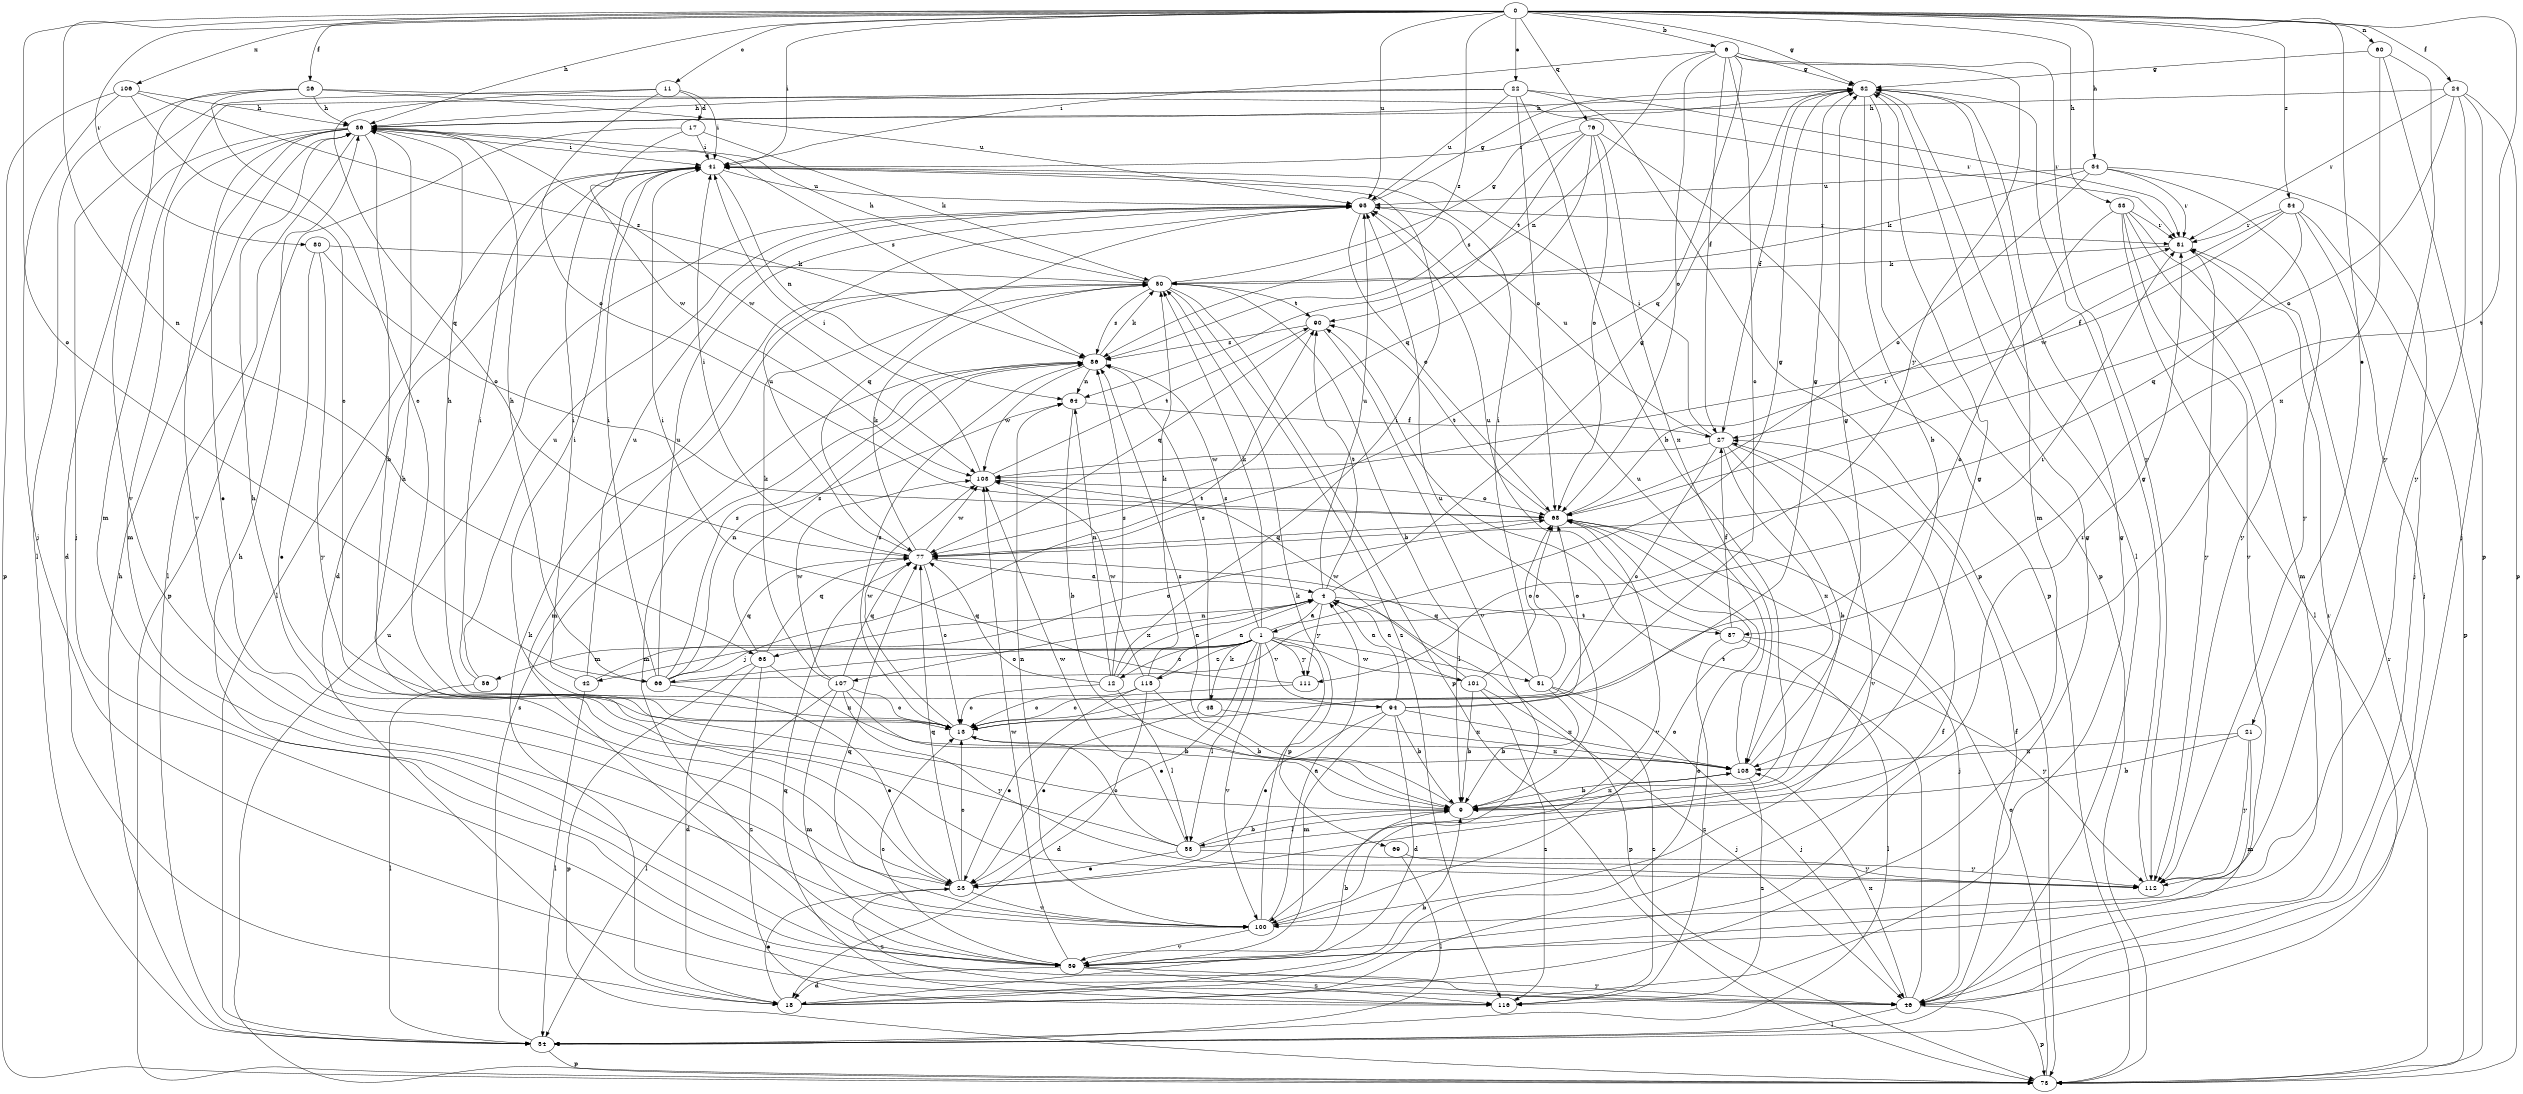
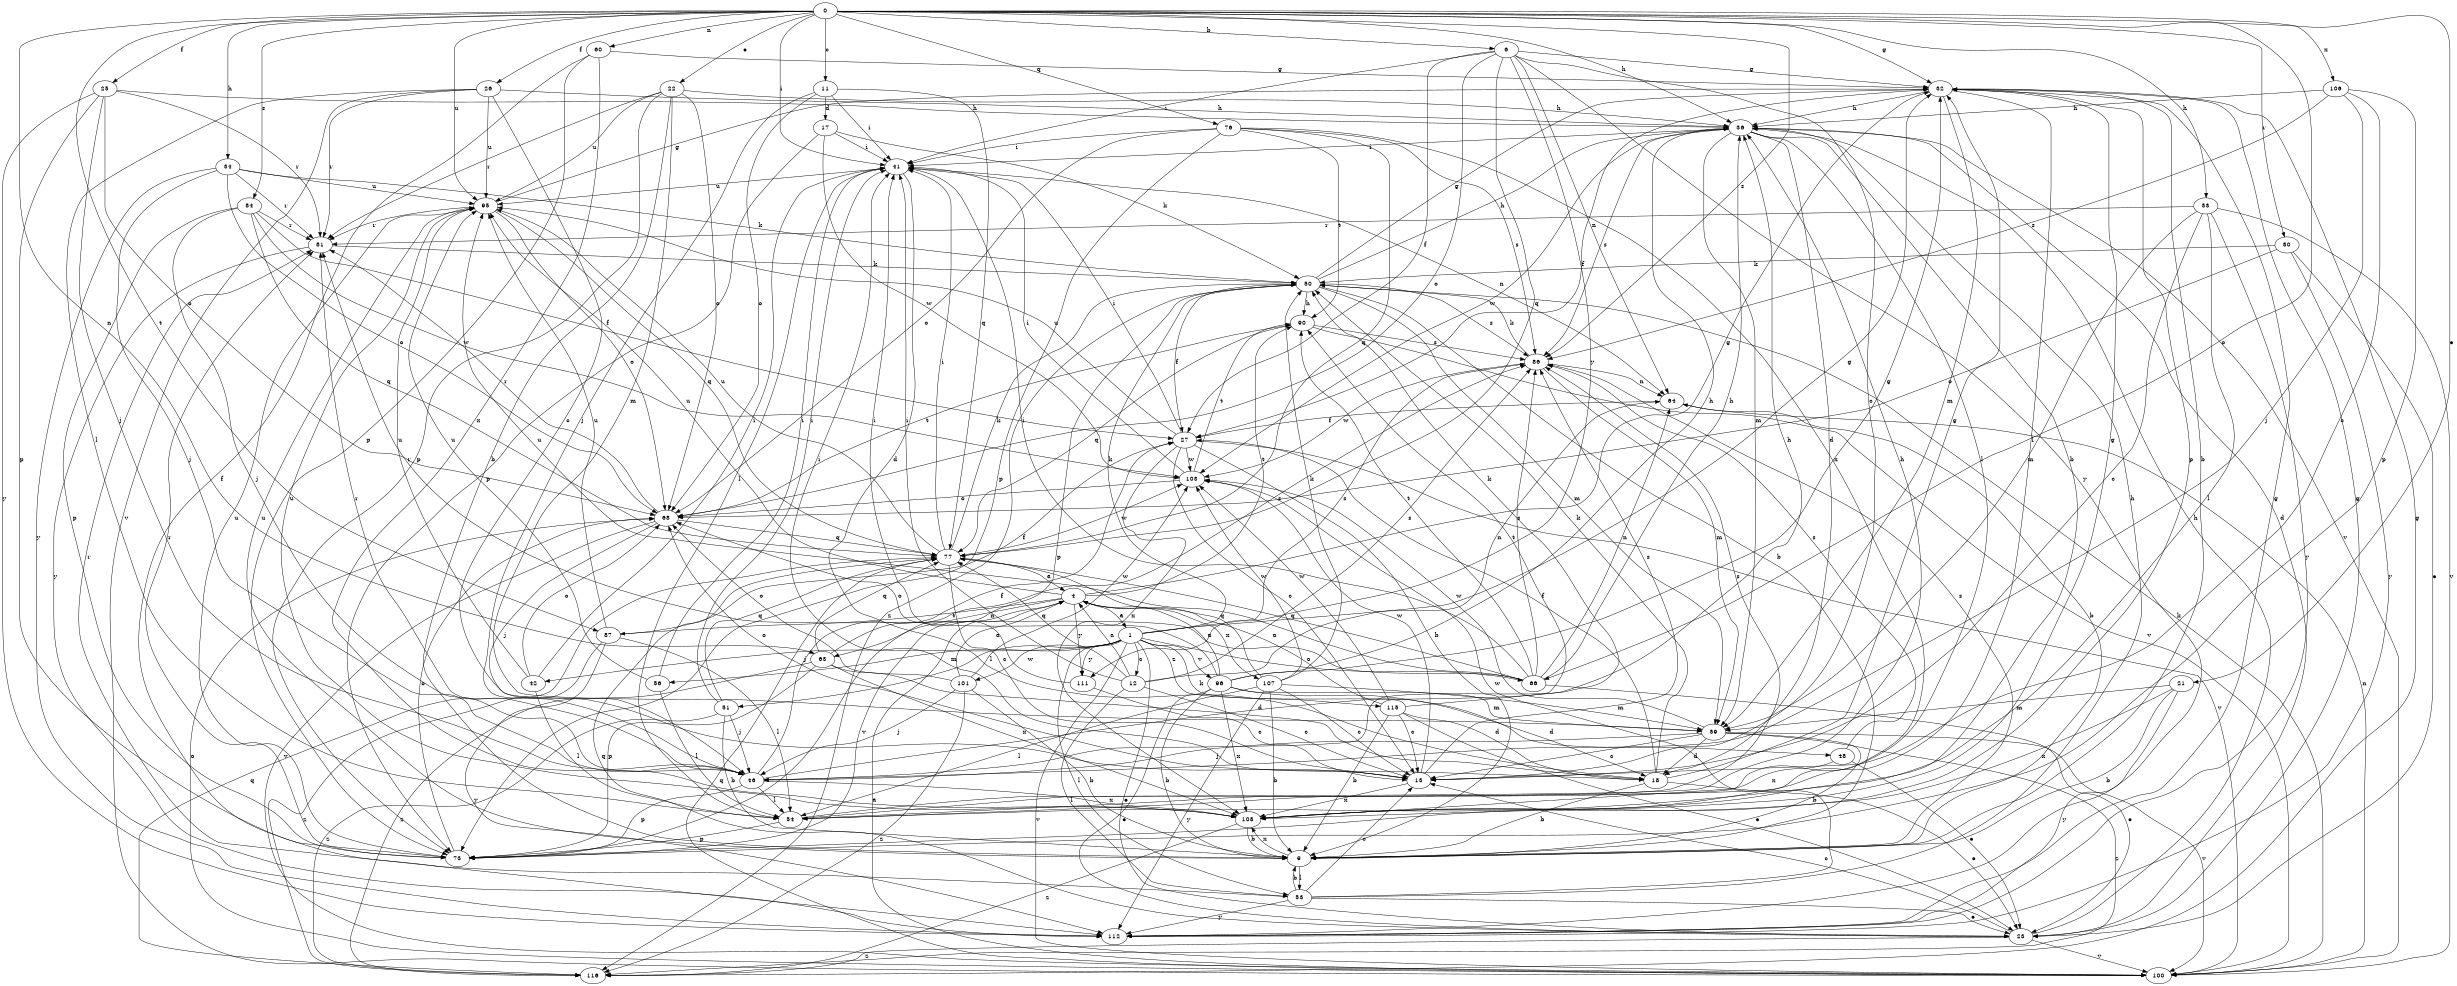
(2456, 89) -> (105, 89)
(1296, 303) -> (1308, 303)
none -> (1188, 313)
(2386, 460) -> (222, 479)
(223, 499) -> (2283, 518)
(1535, 603) -> none
(1393, 708) -> (1220, 684)
(726, 728) -> (1962, 735)
(1397, 849) -> none
(1631, 849) -> (864, 732)
(1168, 946) -> (2014, 743)
(1597, 986) -> (1218, 756)
